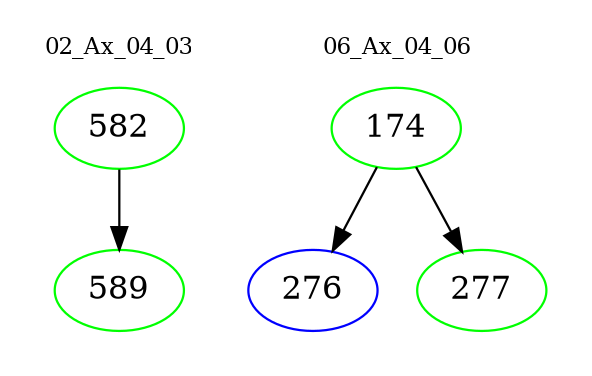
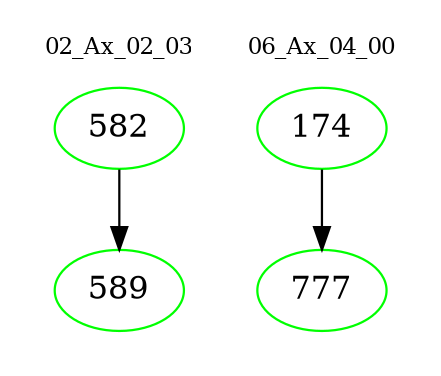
(119, 48) -> (119, 48)
(397, 48) -> (322, 48)
(313, 290) -> none
(482, 290) -> (322, 290)
